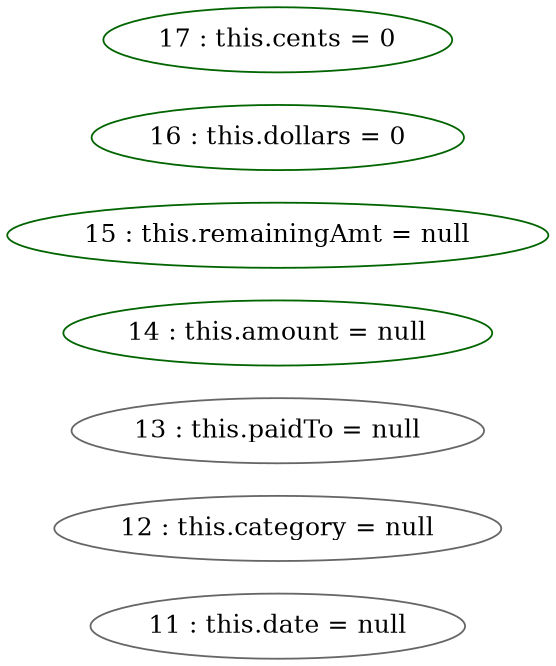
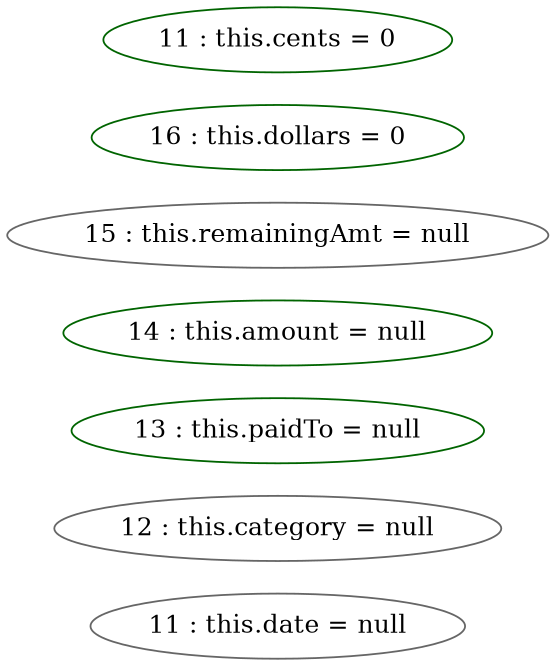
(278, 40) -> (278, 40)
(278, 235) -> (278, 235)
(278, 431) -> (278, 431)
